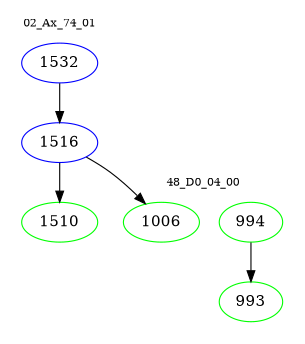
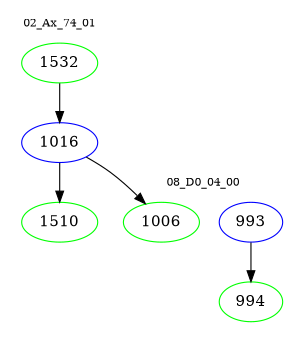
(60, 63) -> (60, 63)
(60, 143) -> (60, 143)
(203, 183) -> (203, 183)
(251, 257) -> (251, 257)
(251, 302) -> (251, 222)
